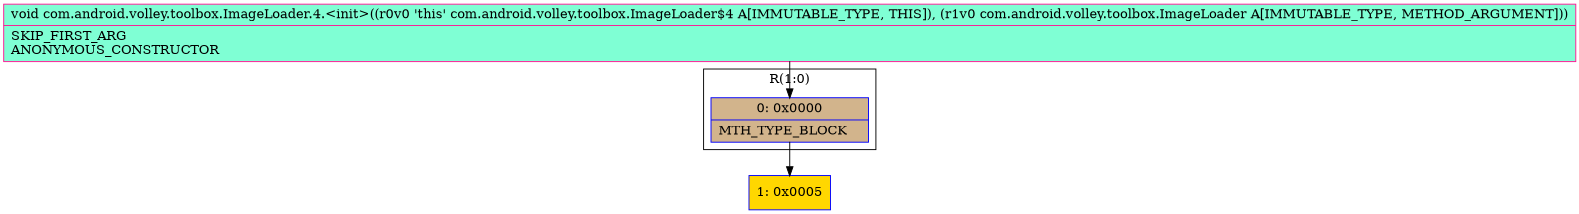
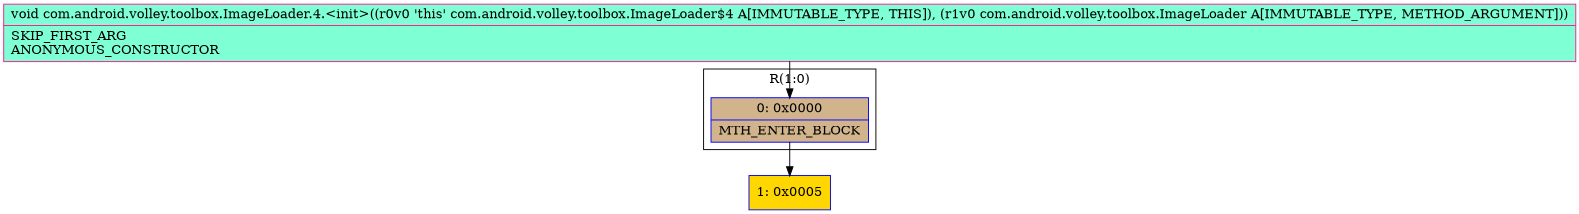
(783, 131) -> (790, 131)
